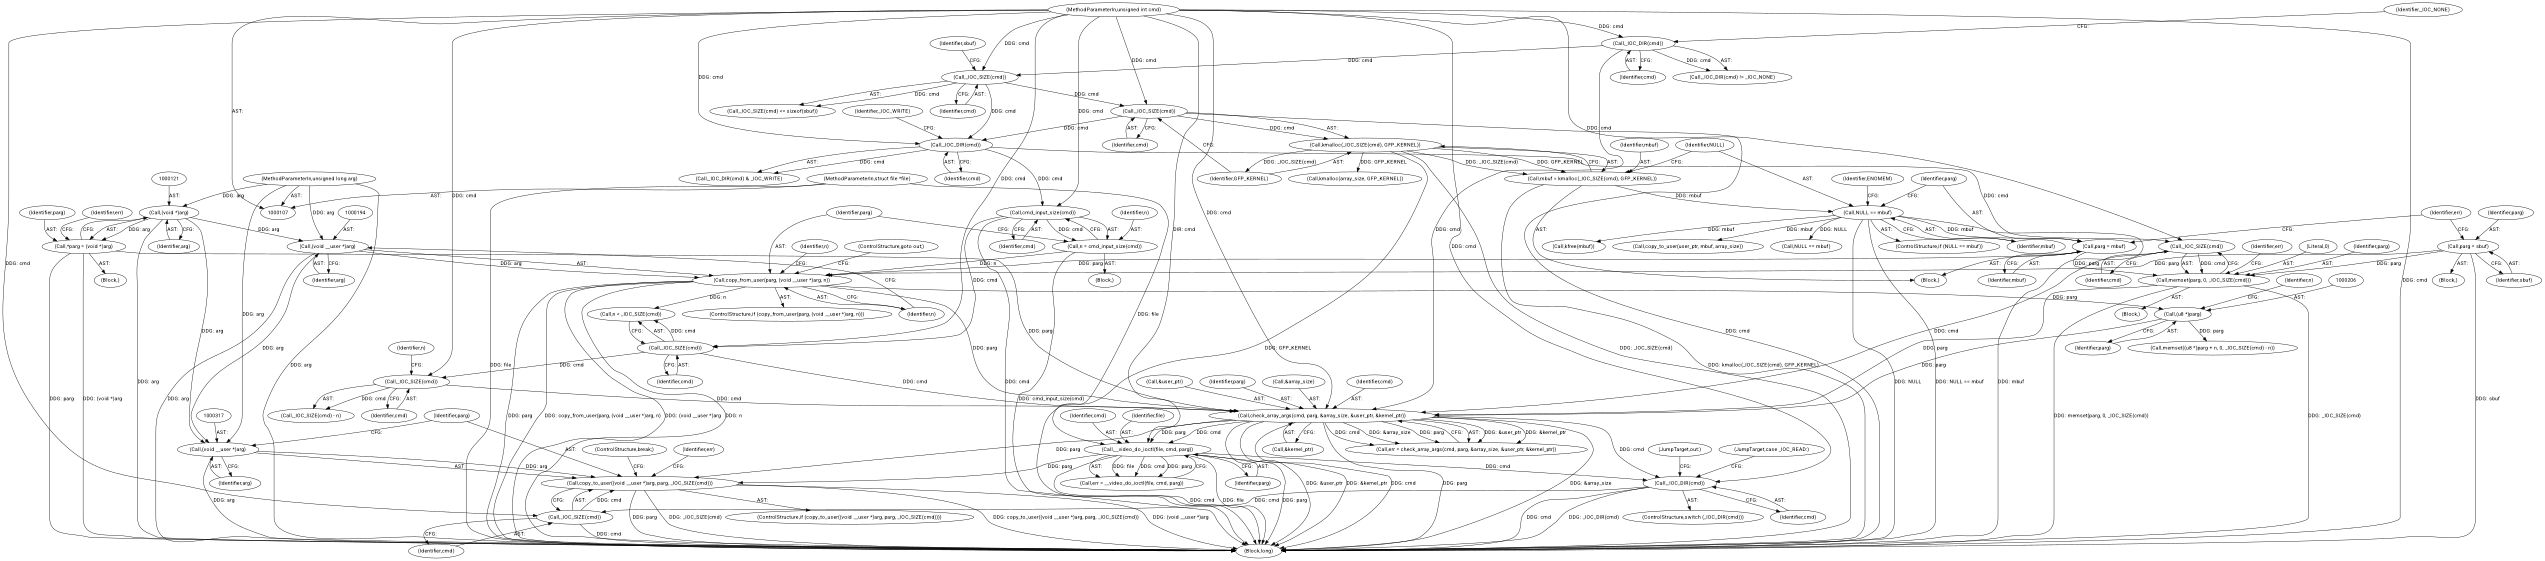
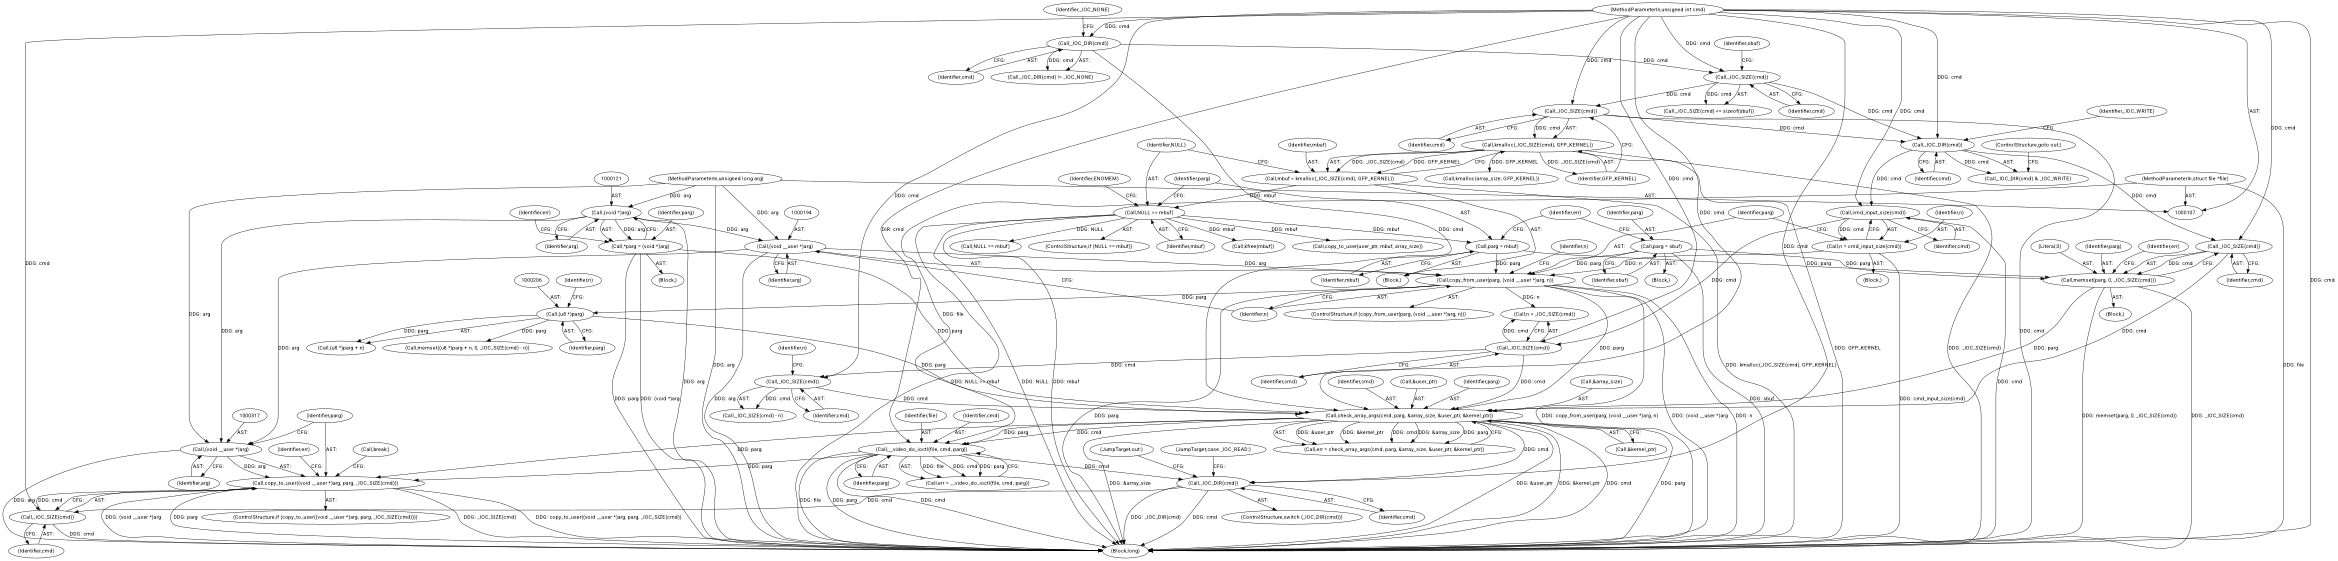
(834, 263) -> (2028, 160)
none -> (341, 348)
(624, 450) -> (375, 450)
